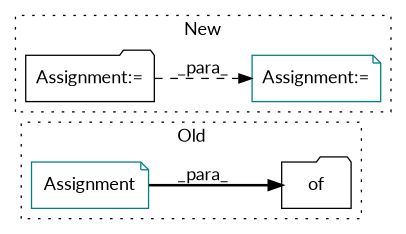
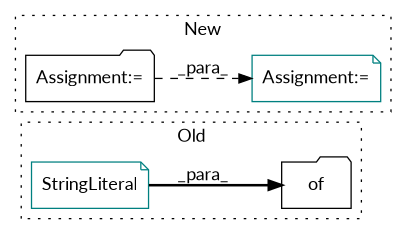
(90, 185) -> (90, 185)
